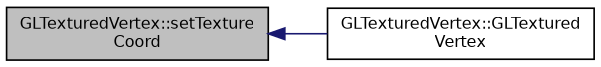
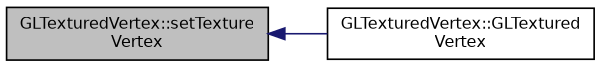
(137, 34) -> (137, 34)
